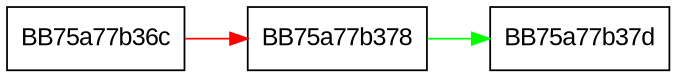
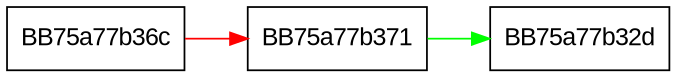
(337, 39) -> (337, 39)
(580, 39) -> (580, 39)
